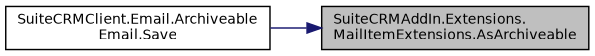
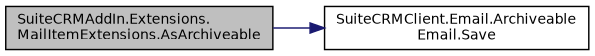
(289, 28) -> (292, 28)
